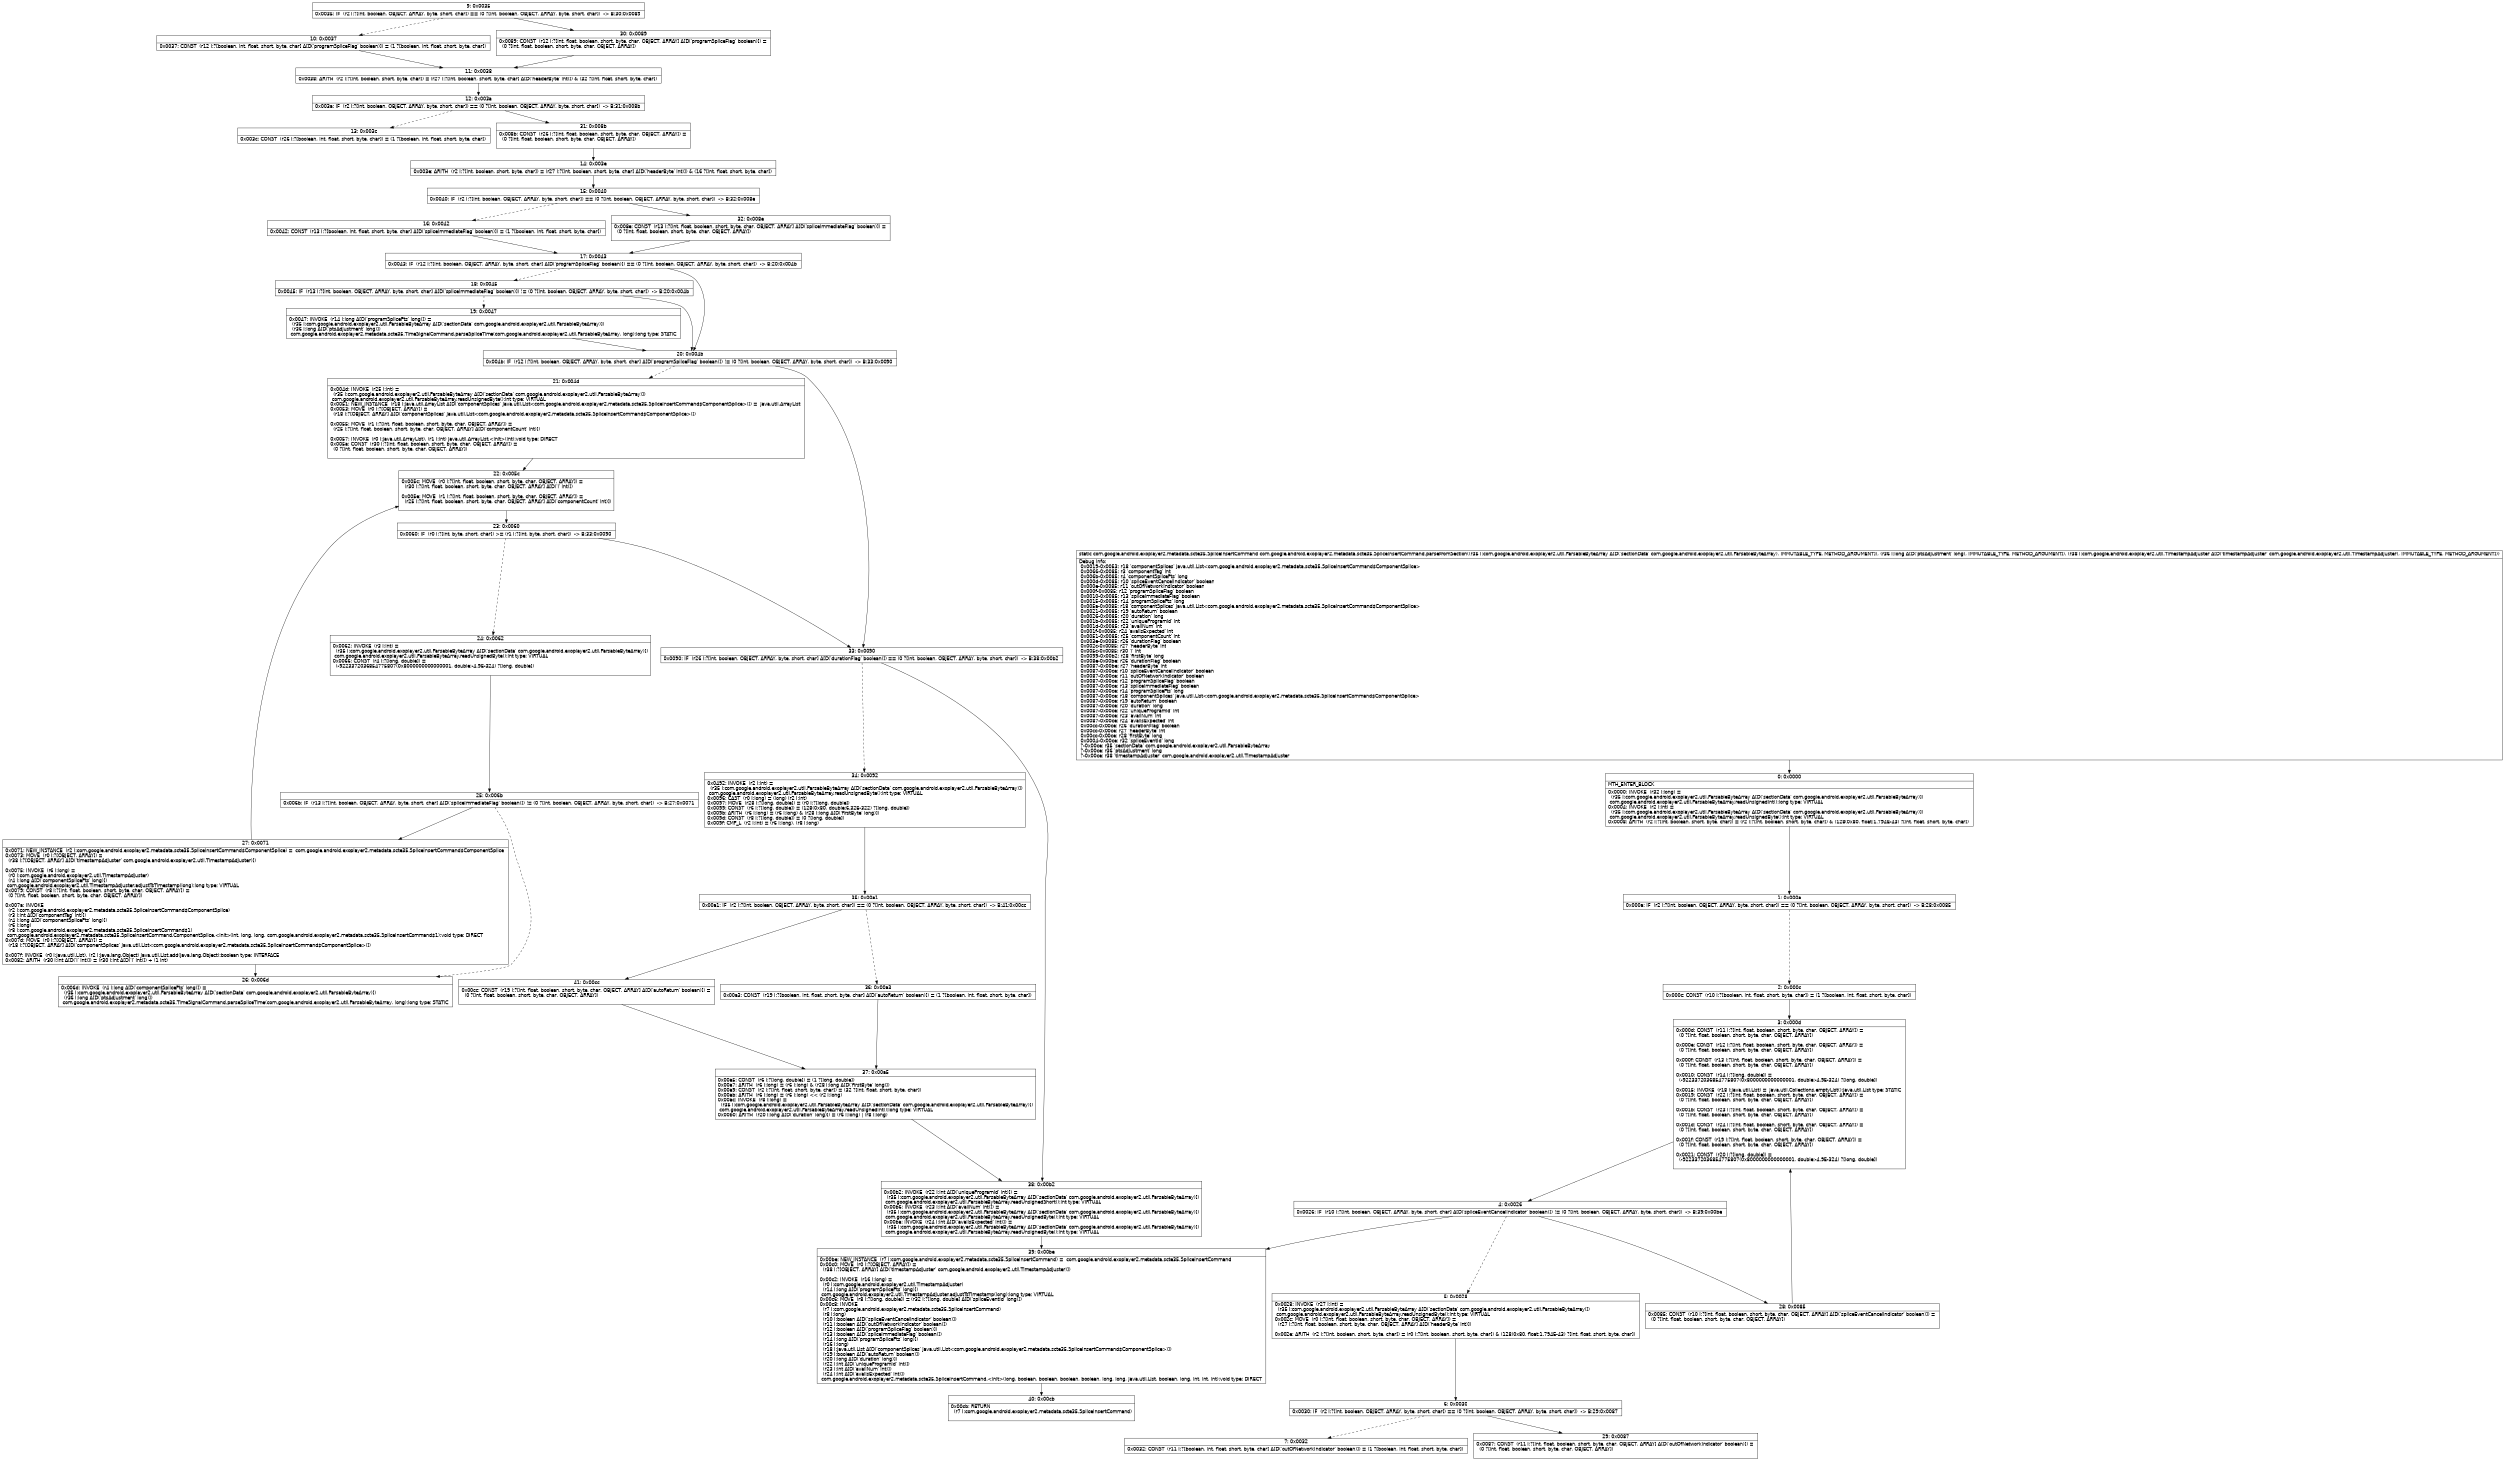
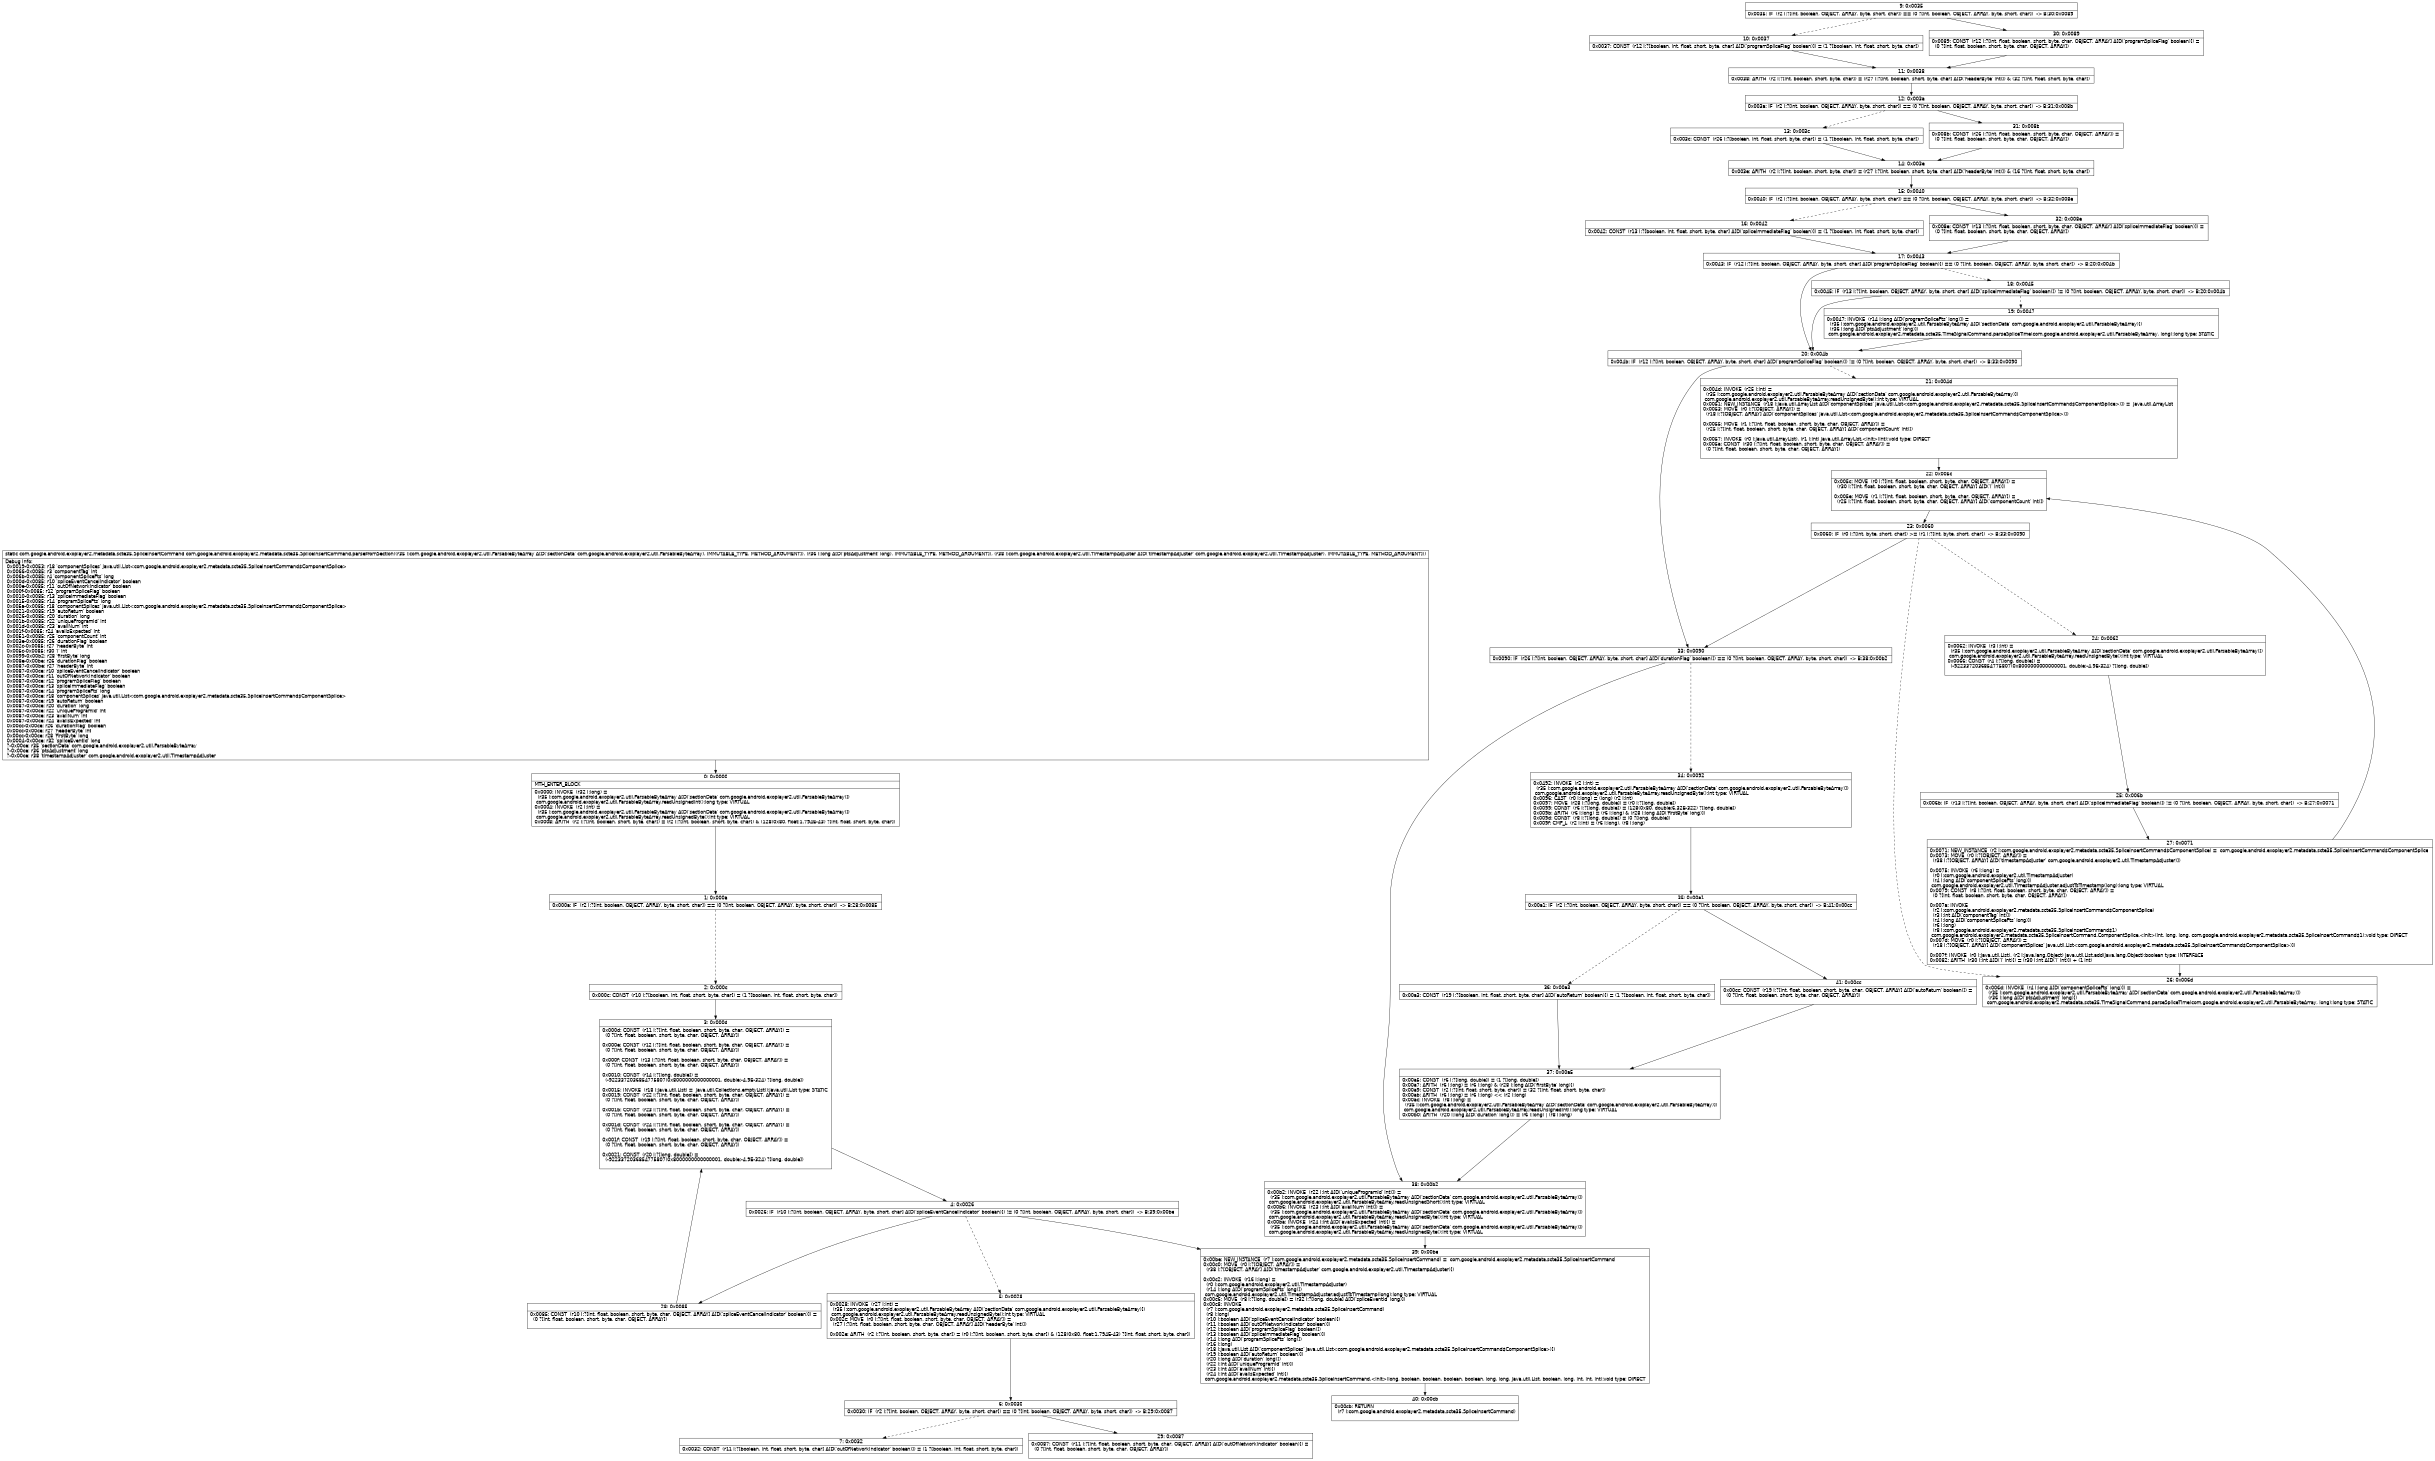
none -> (1852, 151)
(531, 922) -> (1895, 790)
